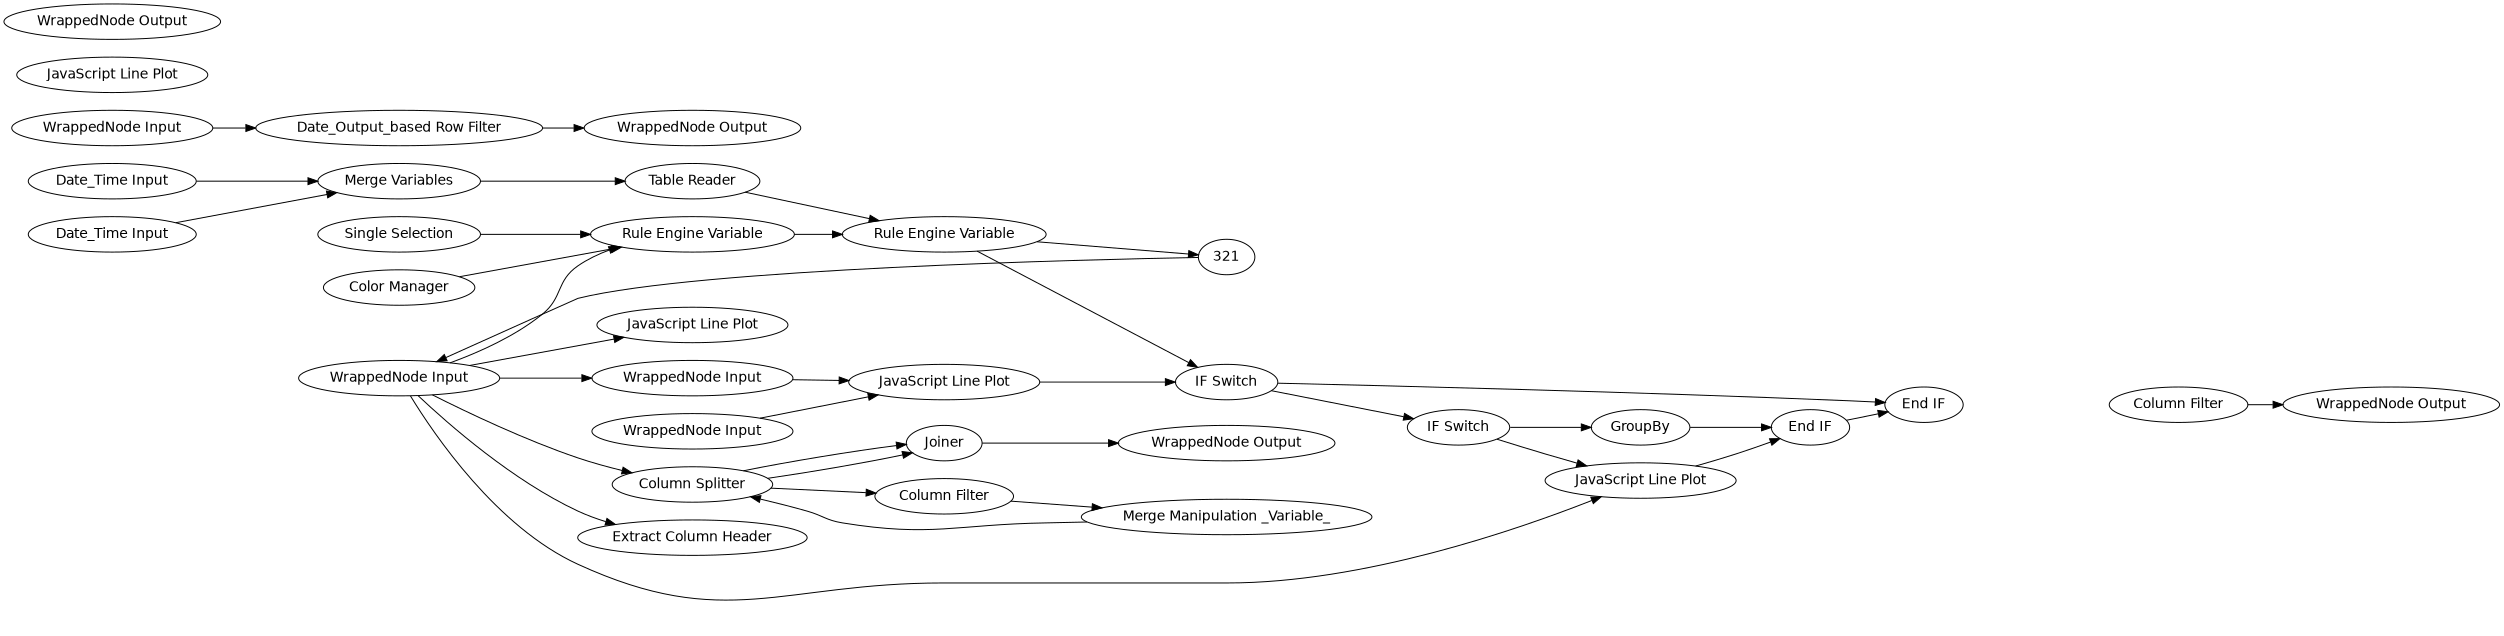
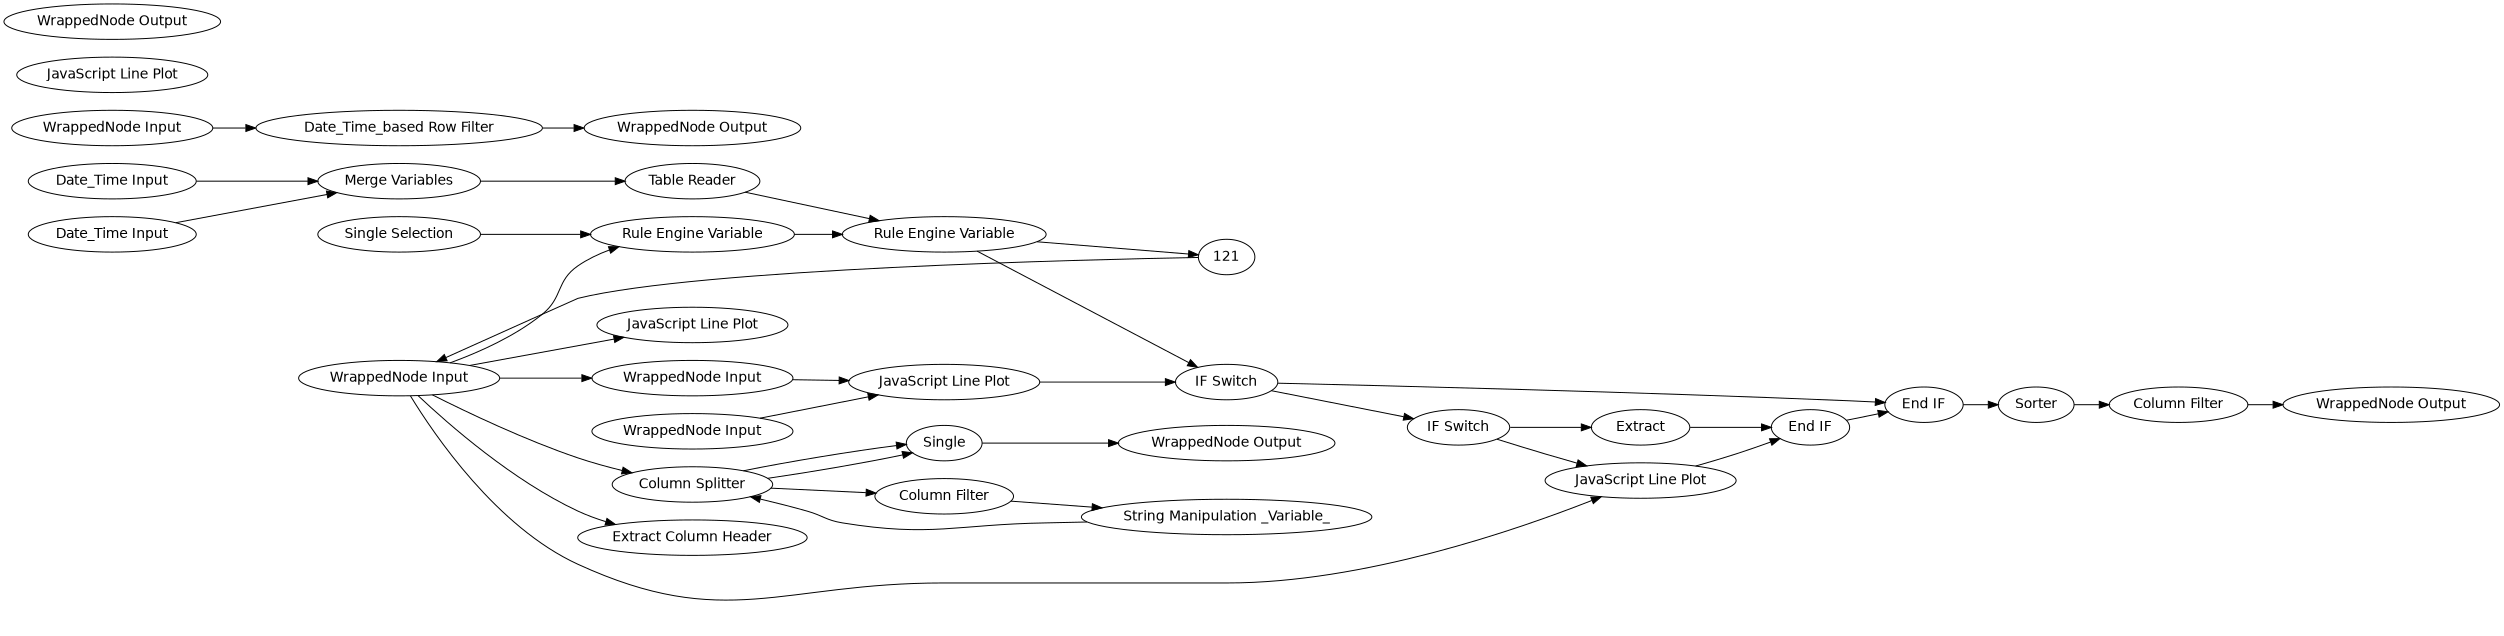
(399, 128) -> (399, 128)
(1227, 257) -> (1227, 257)
(399, 288) -> none
none -> (2036, 405)
(1641, 427) -> (1641, 427)
(944, 443) -> (944, 443)
(1227, 517) -> (1227, 517)
